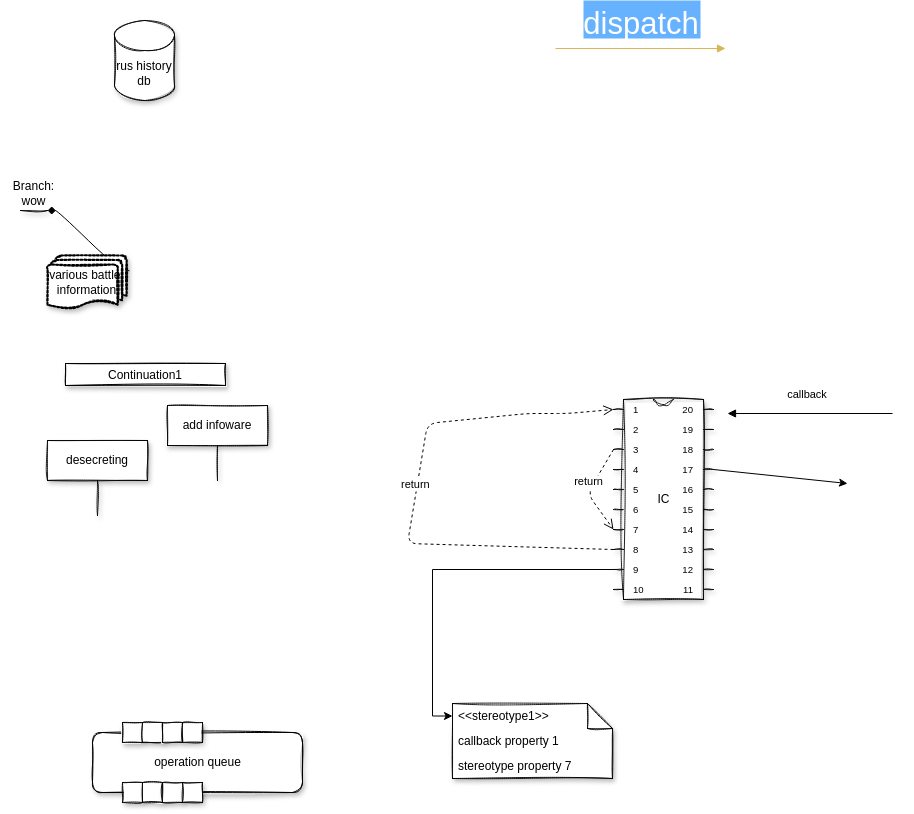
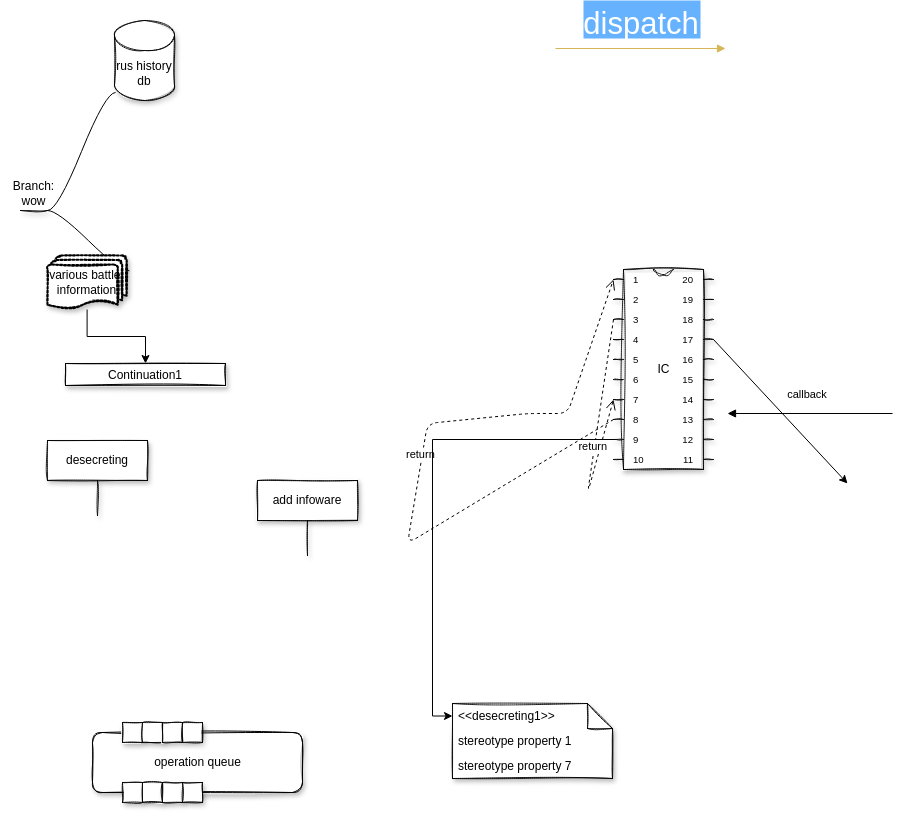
none -> (82, 151)
(65, 218) -> (63, 218)
none -> (112, 337)
(218, 443) -> (308, 518)
(664, 500) -> (664, 370)
(509, 717) -> (511, 717)
(516, 742) -> (526, 742)
